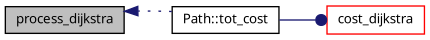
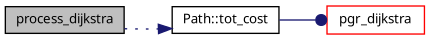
(155, 11) -> (141, 29)
(376, 20) -> (376, 20)
